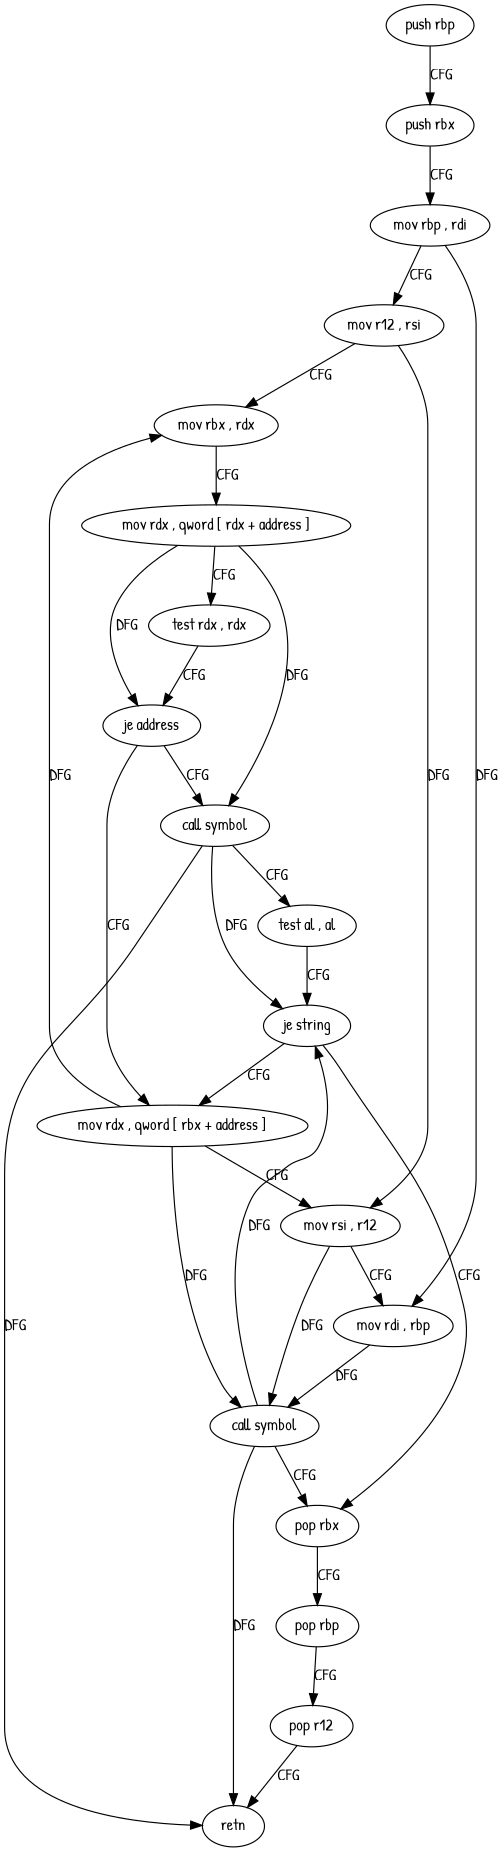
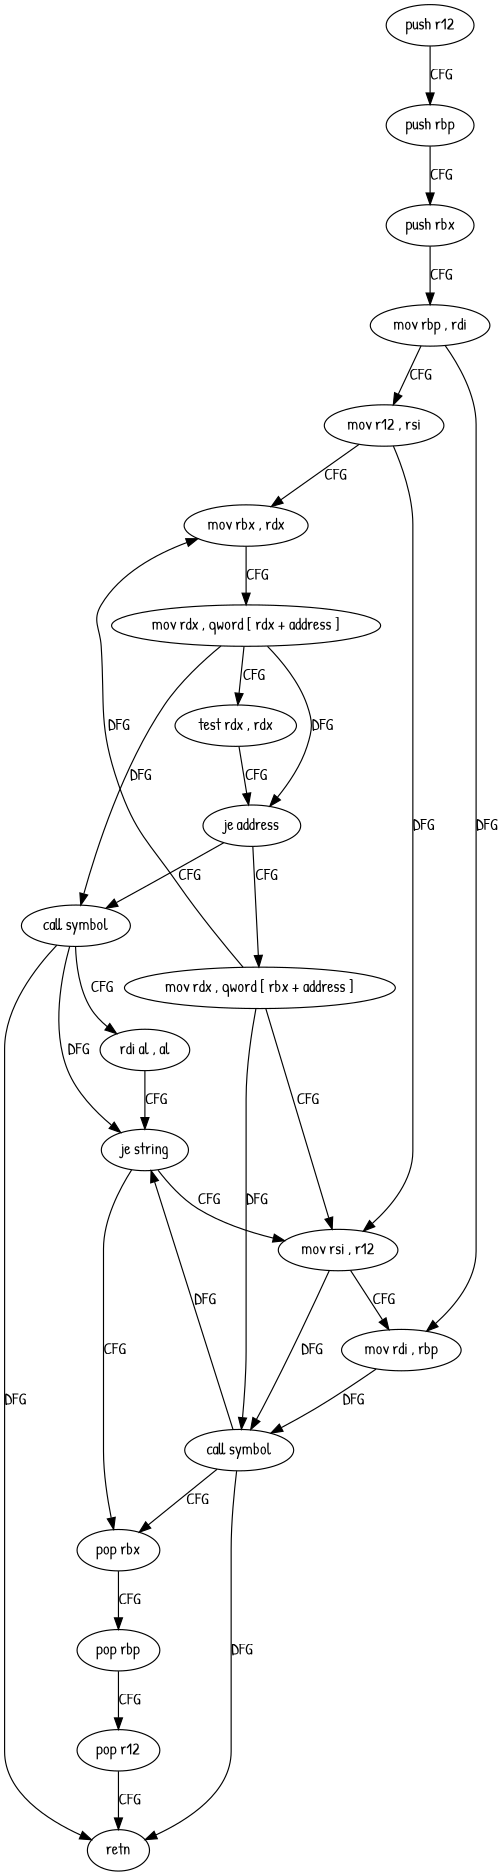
none -> (430, 25)
(307, 926) -> (145, 1050)
(246, 1071) -> (209, 1215)
